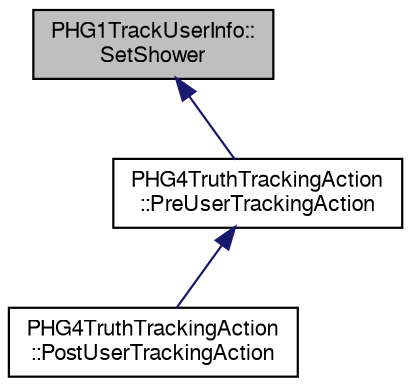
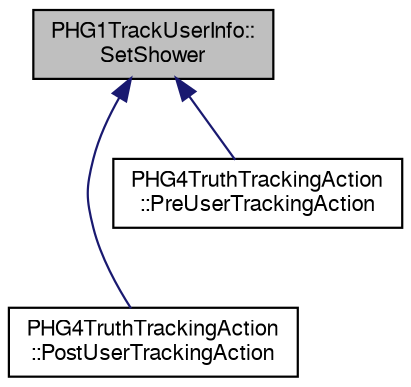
(199, 277) -> (89, 205)
